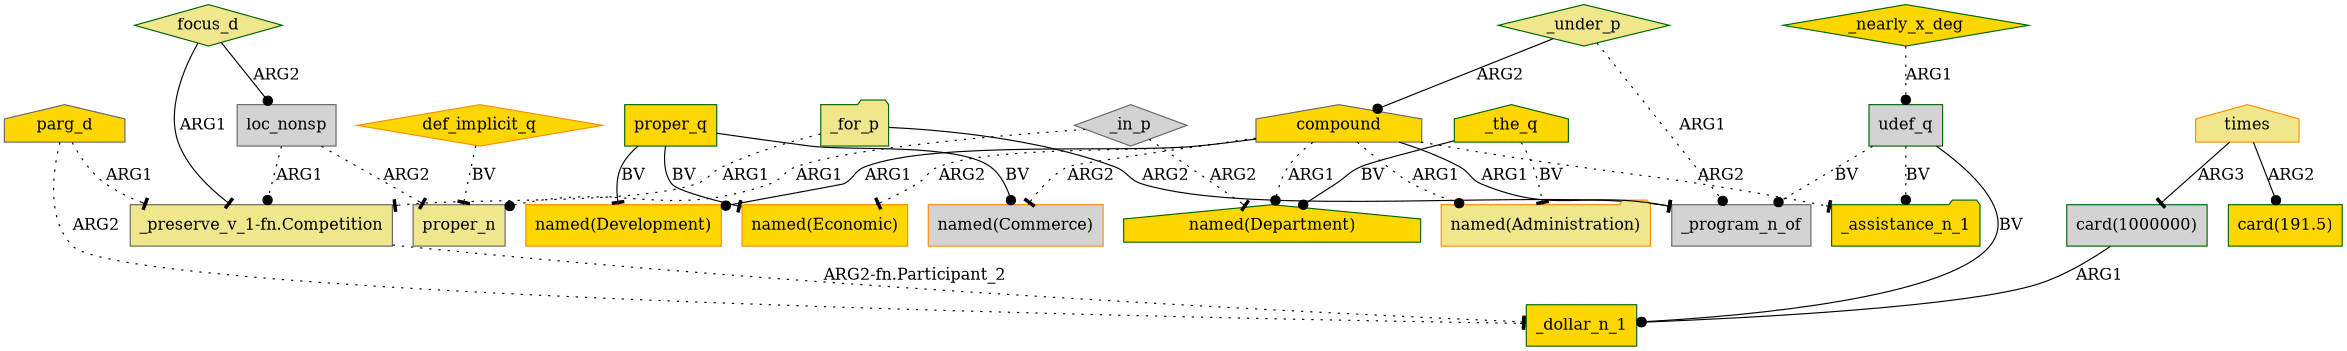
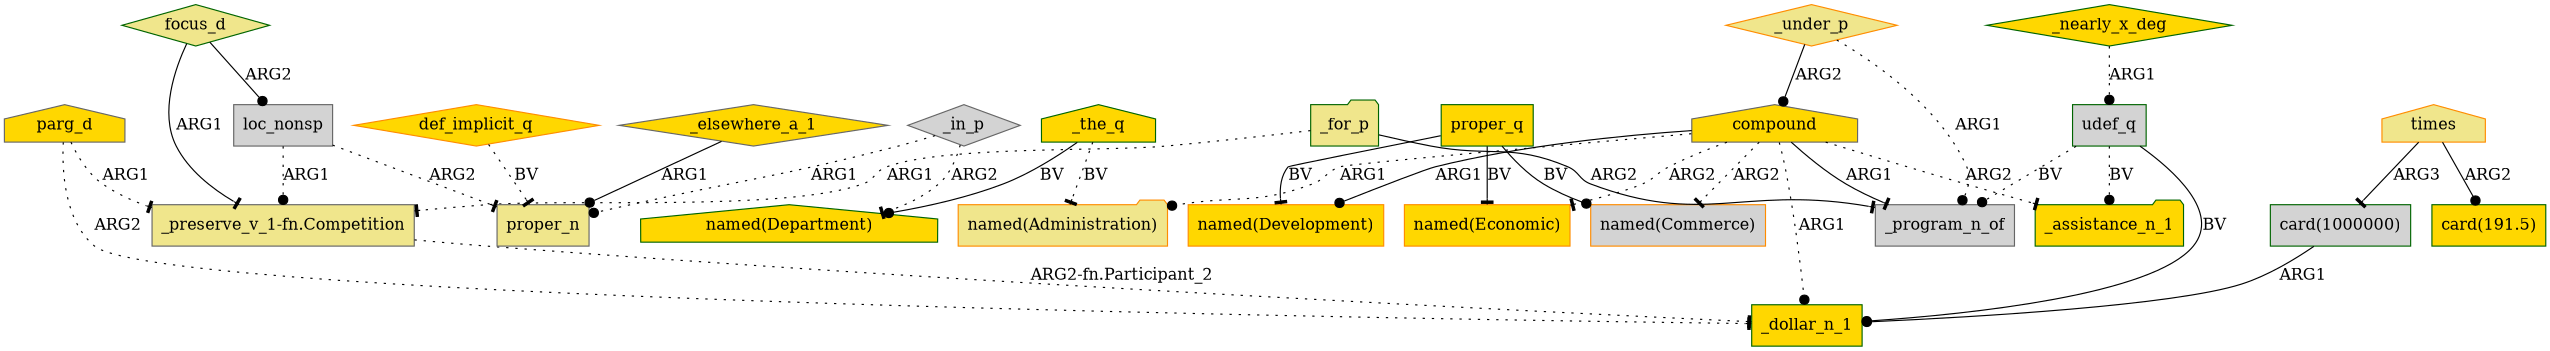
(1584, 25) -> (1811, 25)
none -> (754, 125)
(1289, 165) -> (1794, 218)
